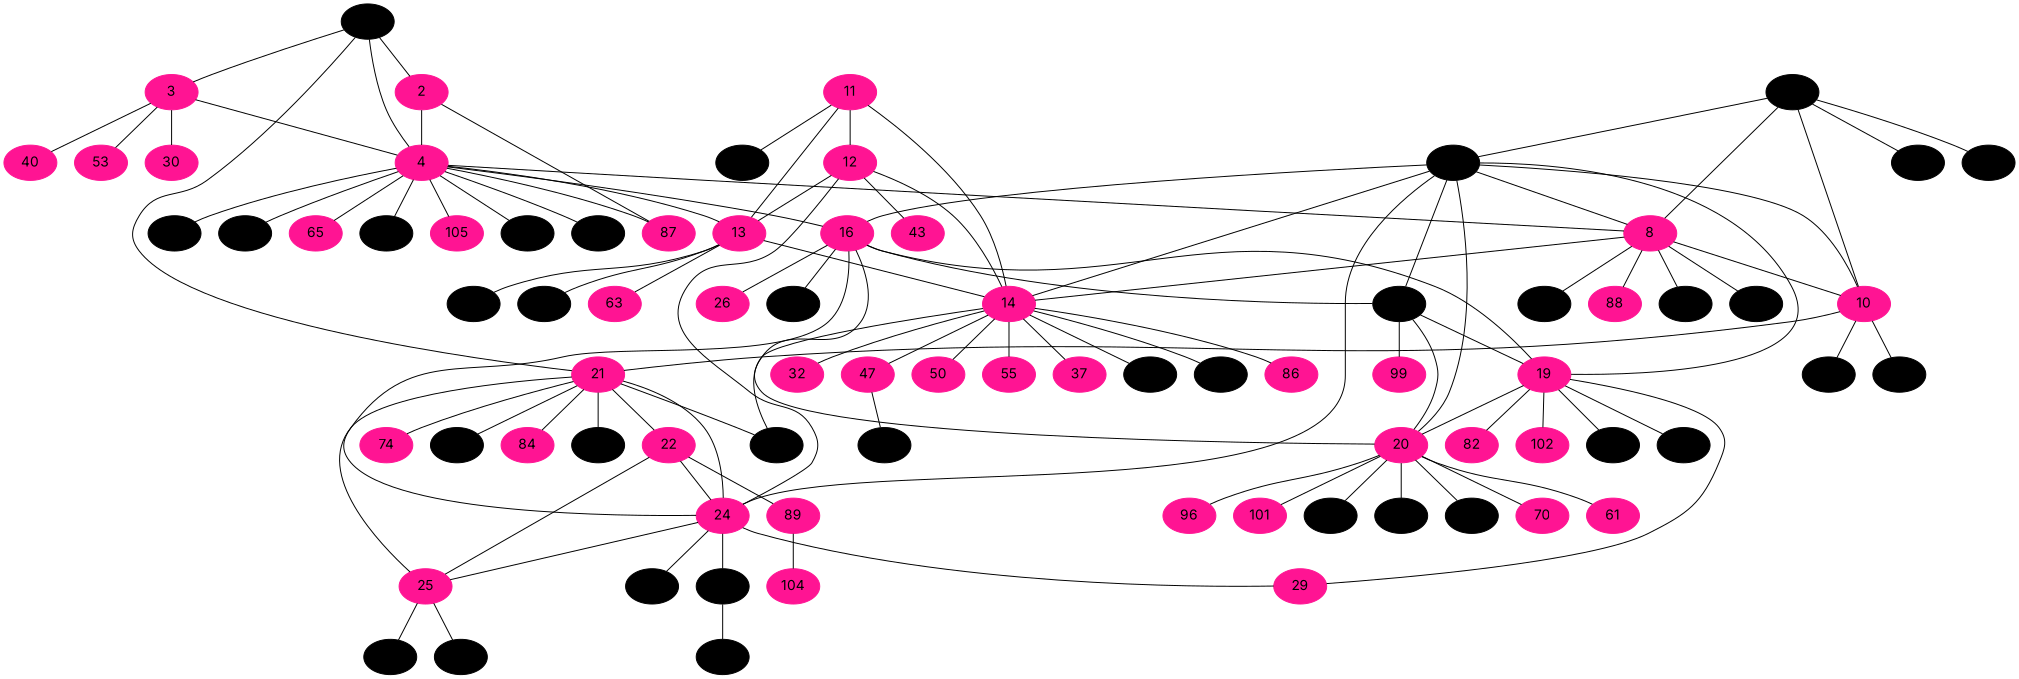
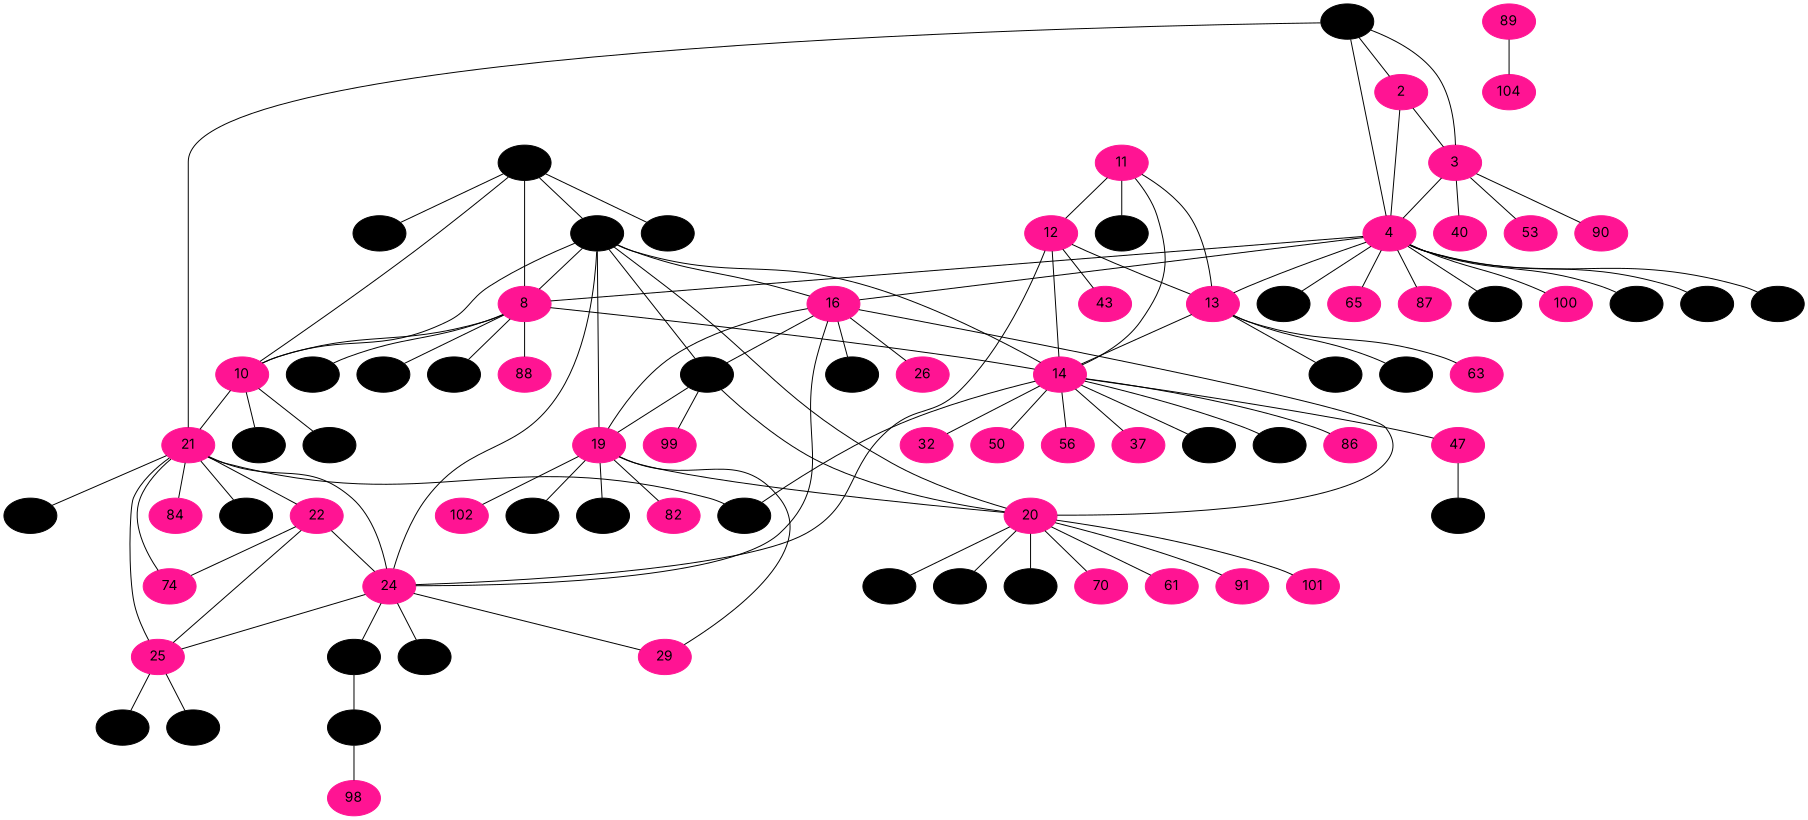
(172, 163) -> (1601, 233)
(545, 163) -> (1428, 127)
(457, 233) -> (1566, 304)
(1009, 375) -> (1068, 445)
(731, 480) -> (243, 551)
(1189, 516) -> (1242, 586)
none -> (354, 798)
